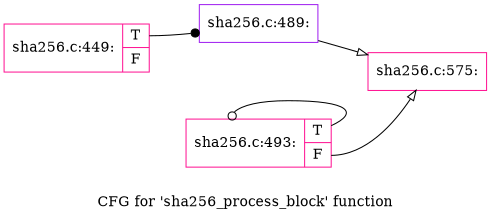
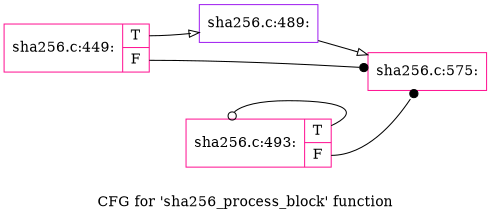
(170, 35) -> (170, 35)
none -> (254, 62)
(377, 137) -> (377, 137)
